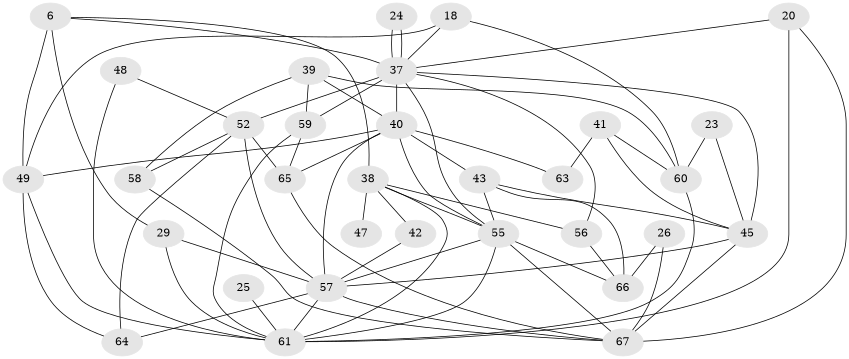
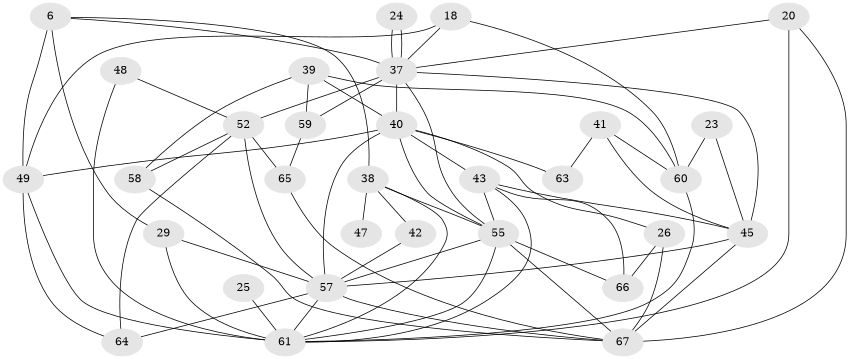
(341, 152) -> (527, 187)
(225, 233) -> (475, 307)
(581, 234) -> none
